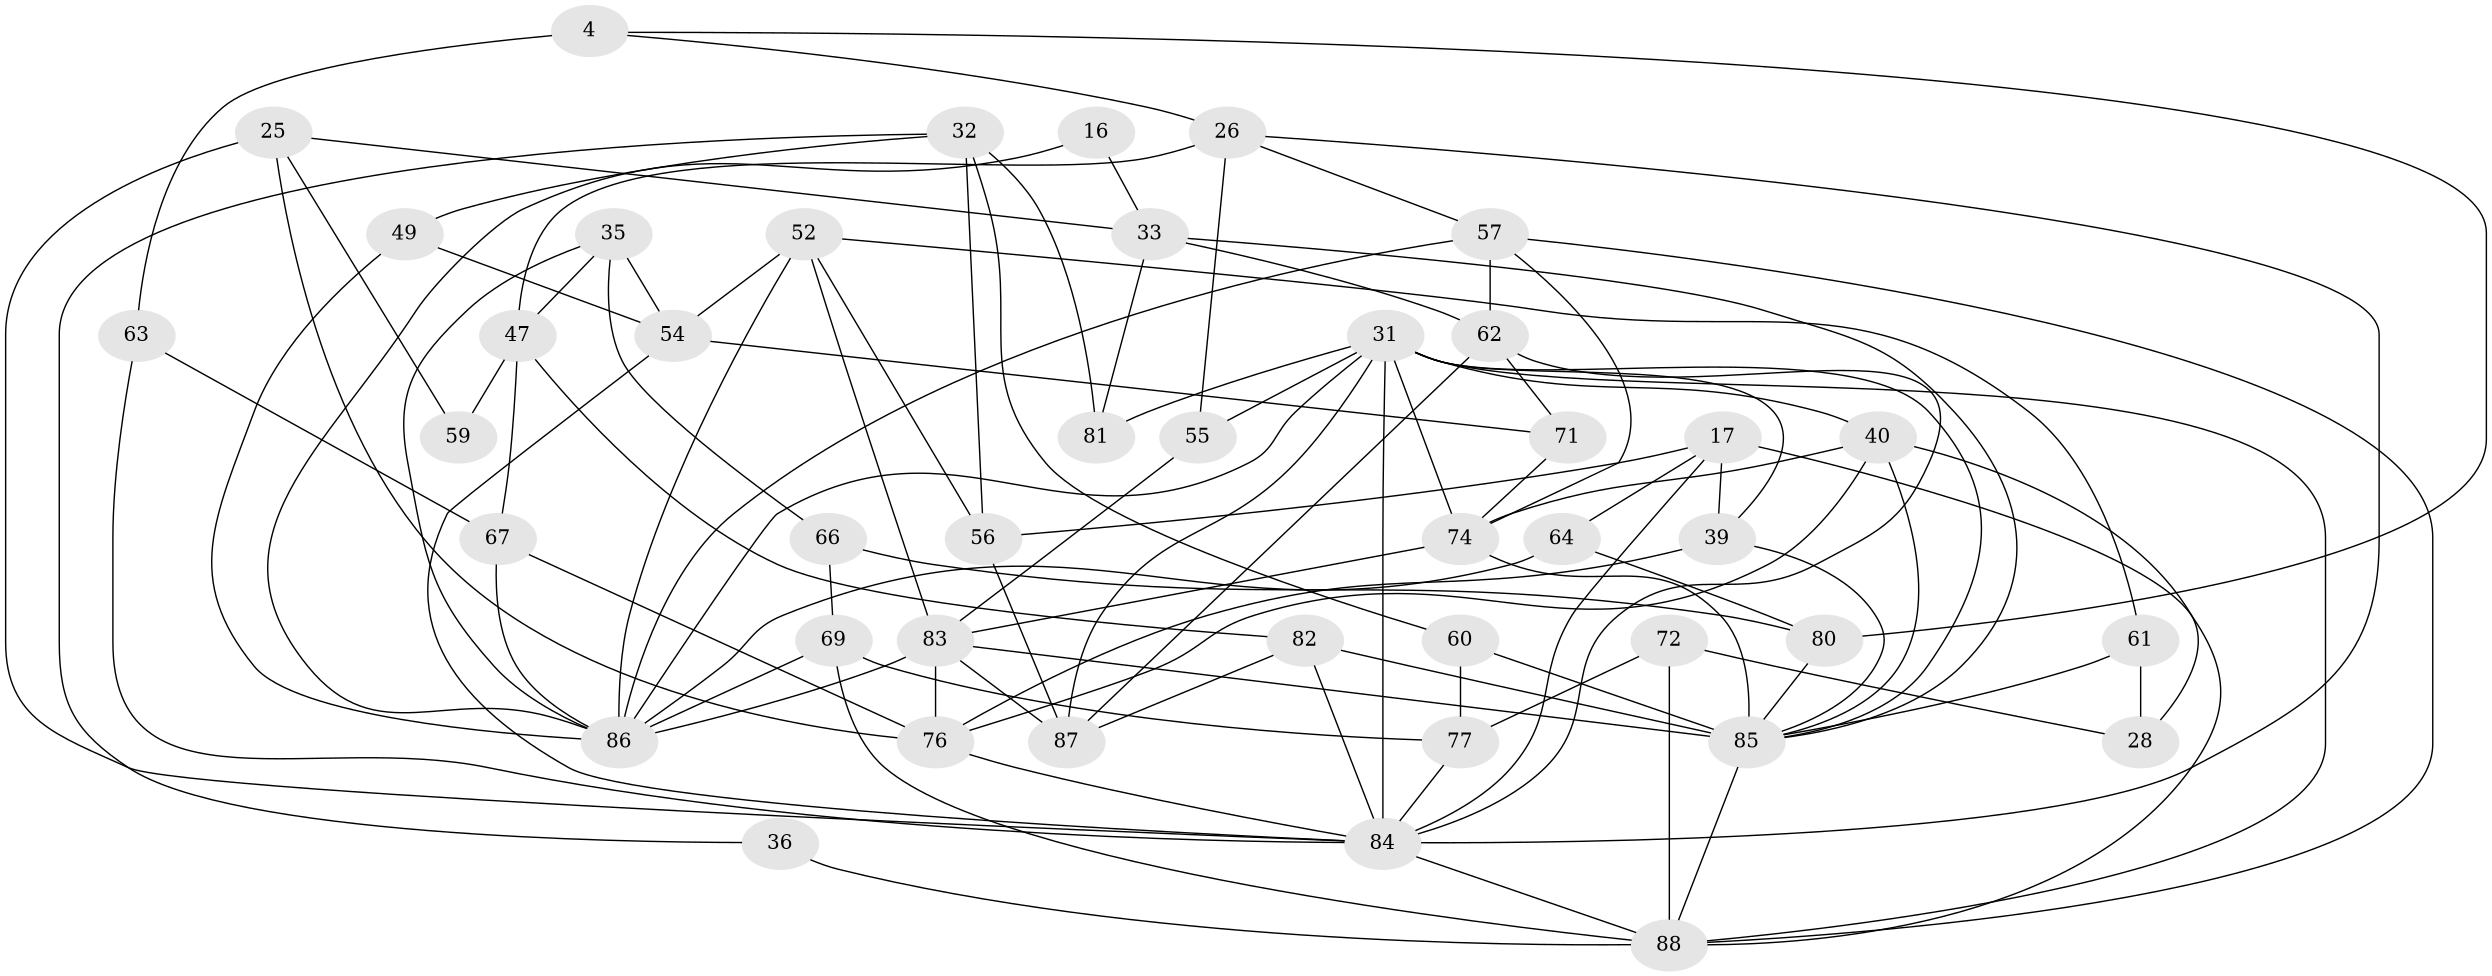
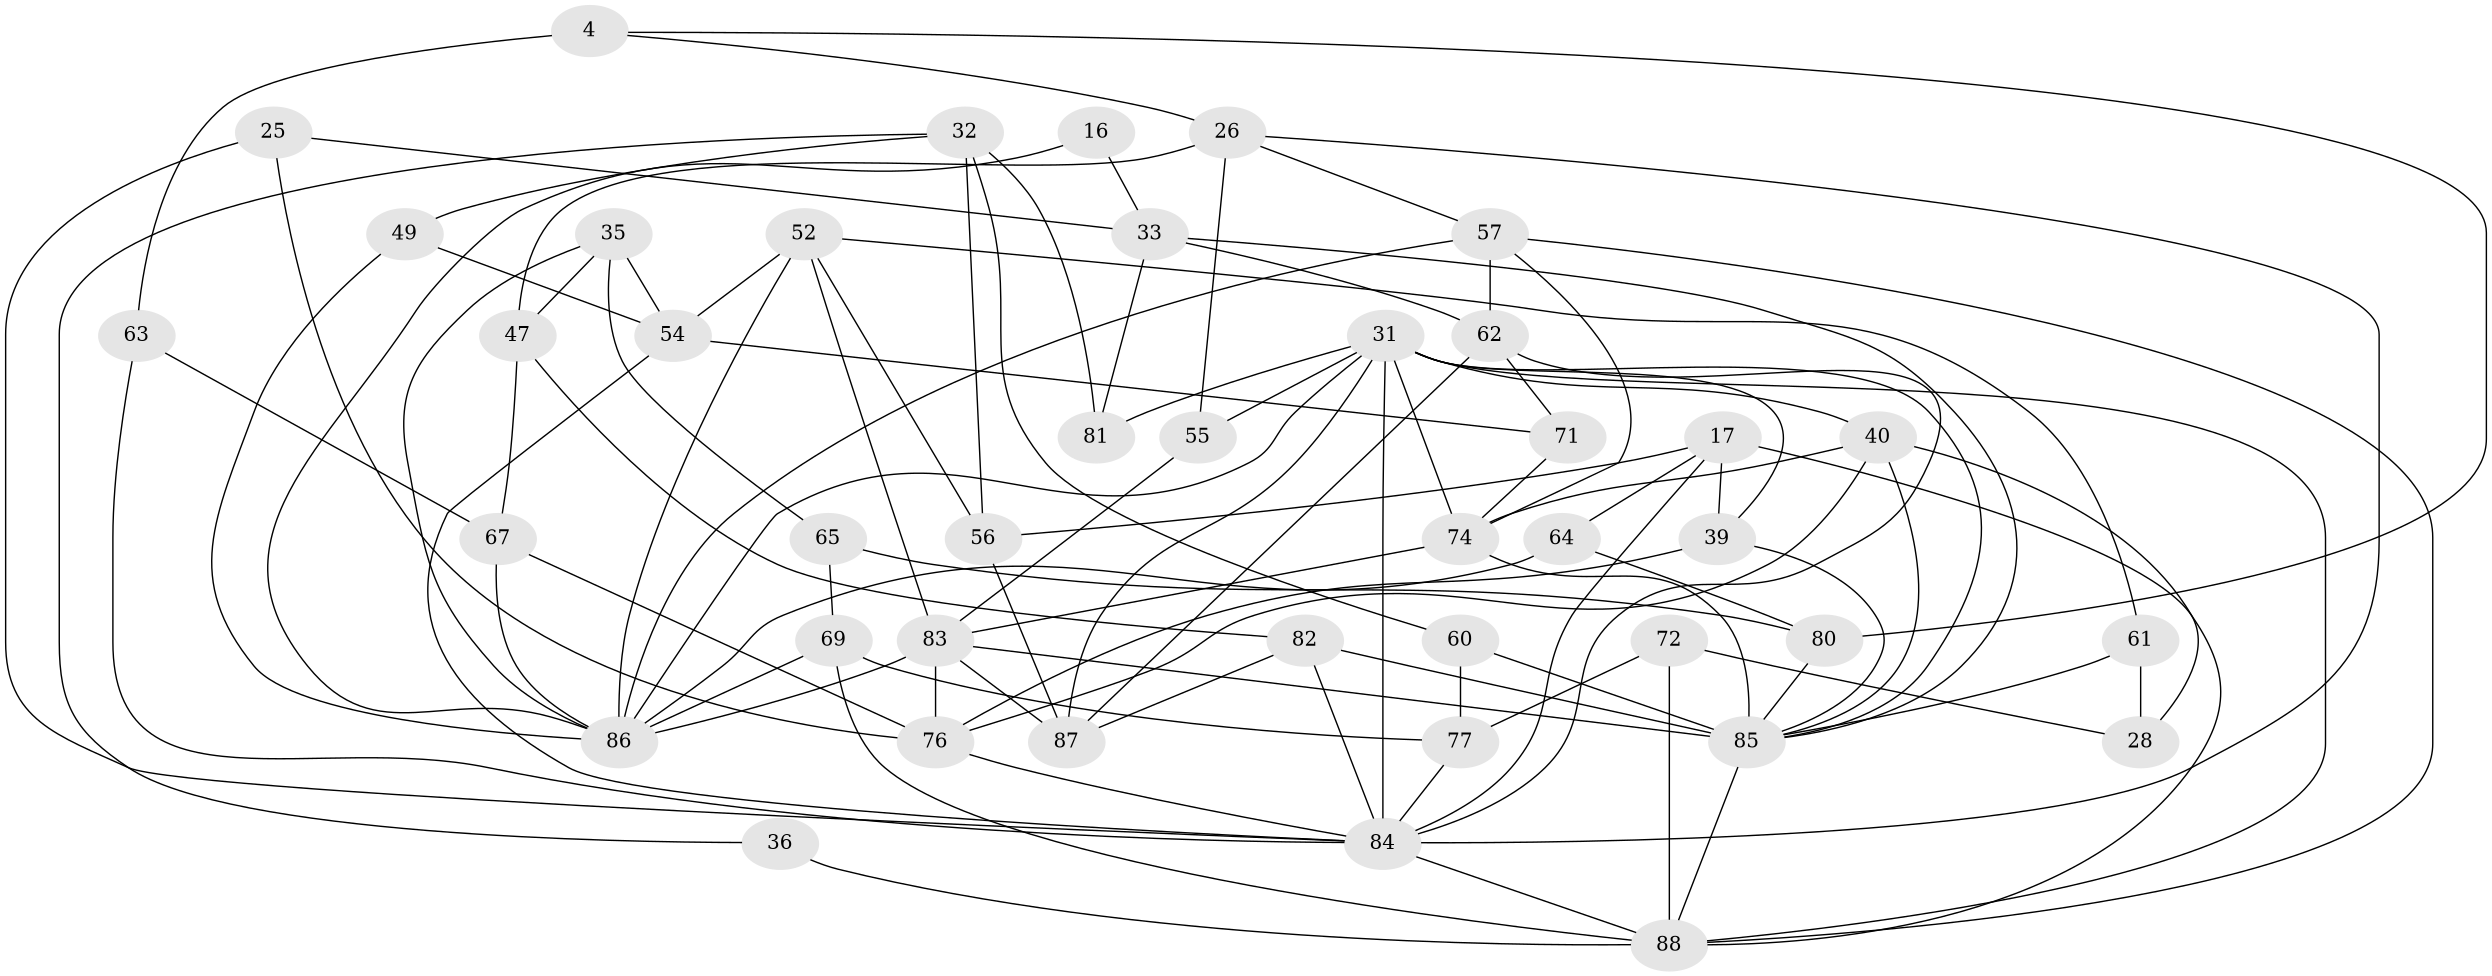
(459, 437) -> none
(828, 539) -> (828, 539)
